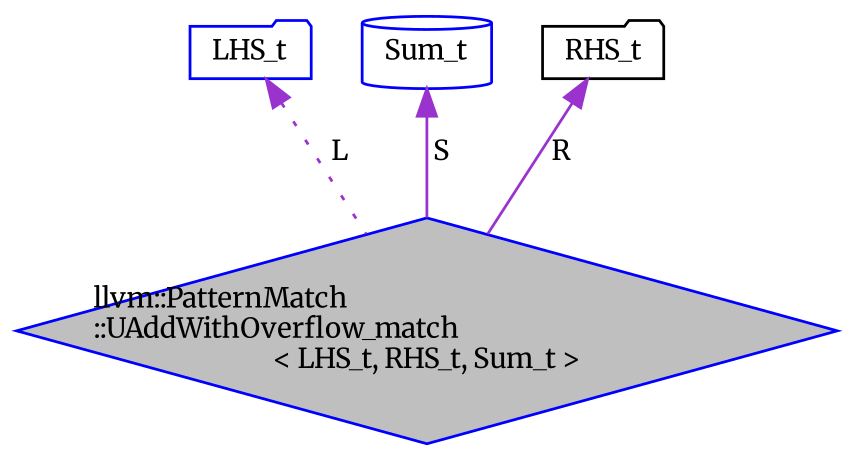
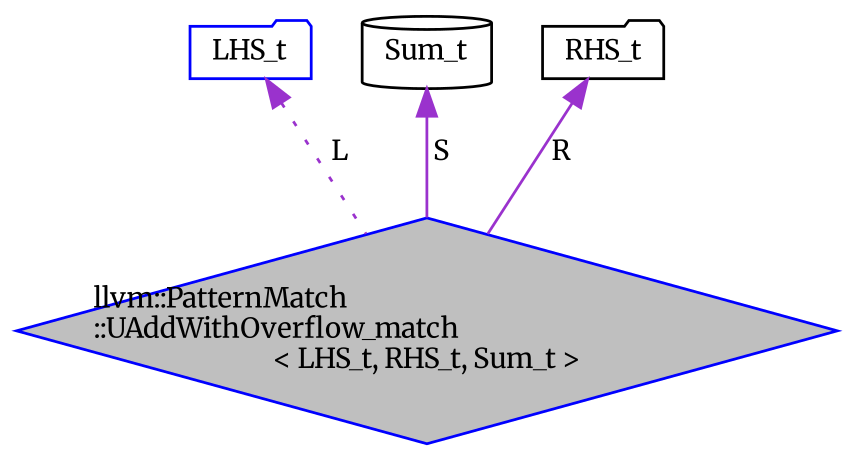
(427, 52) -> (427, 52)
